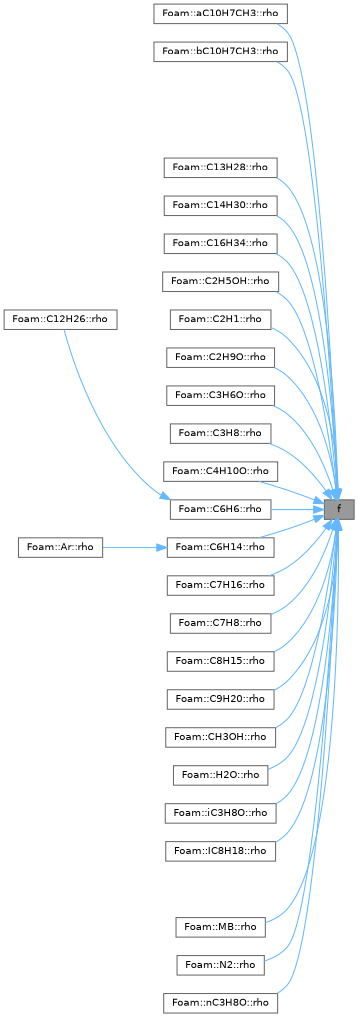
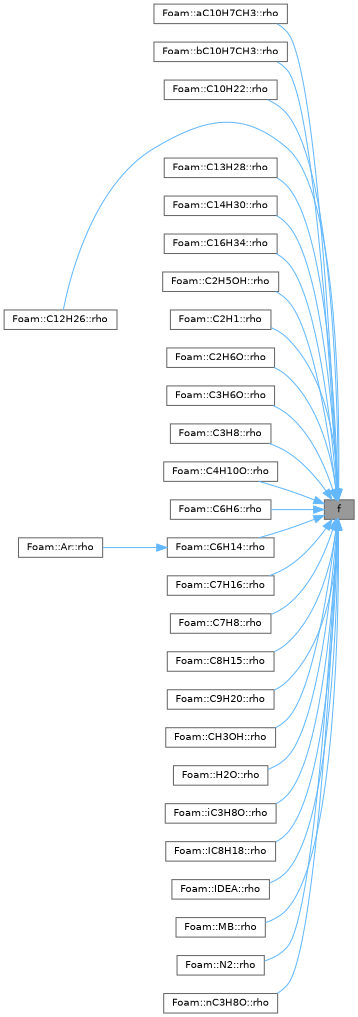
none -> (221, 90)
(221, 358) -> (221, 358)
(100, 420) -> (291, 154)
none -> (221, 889)
